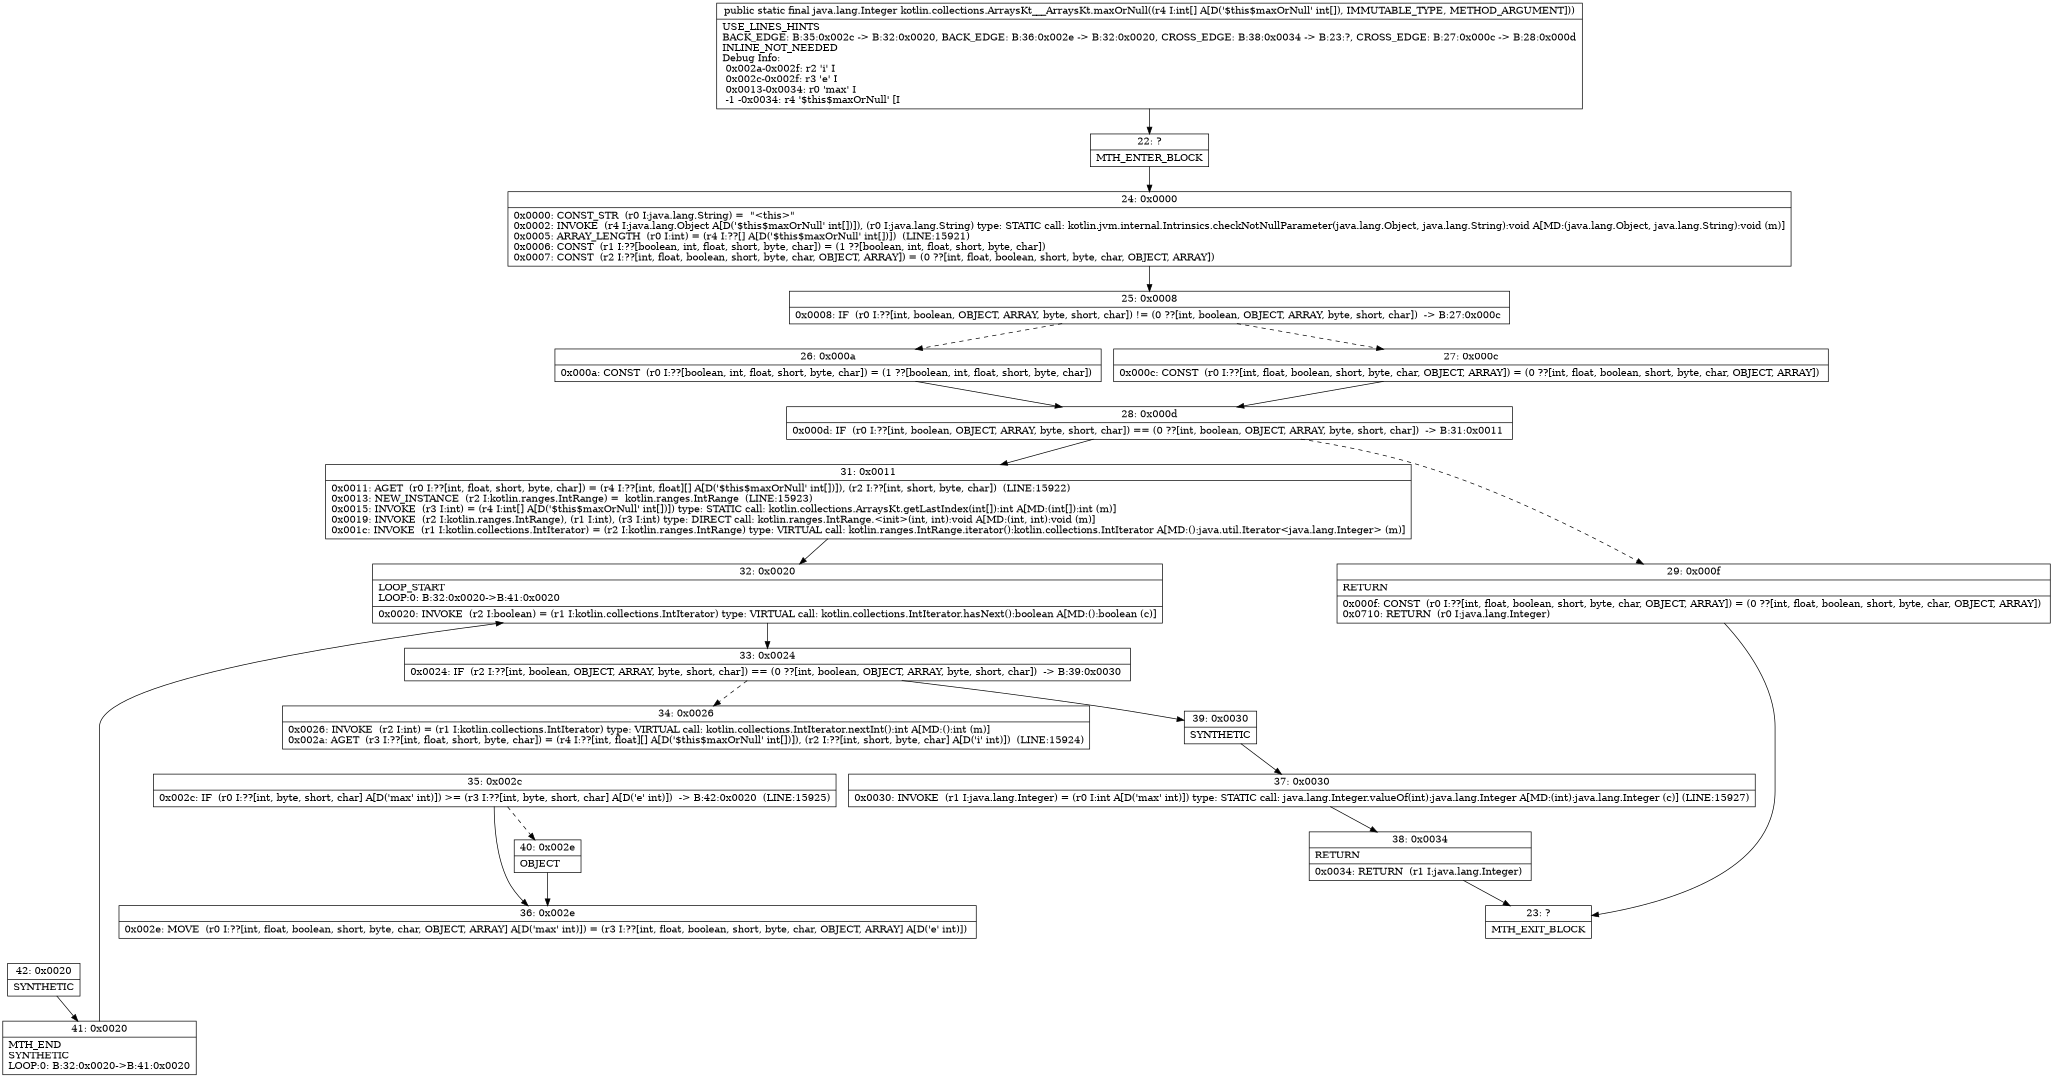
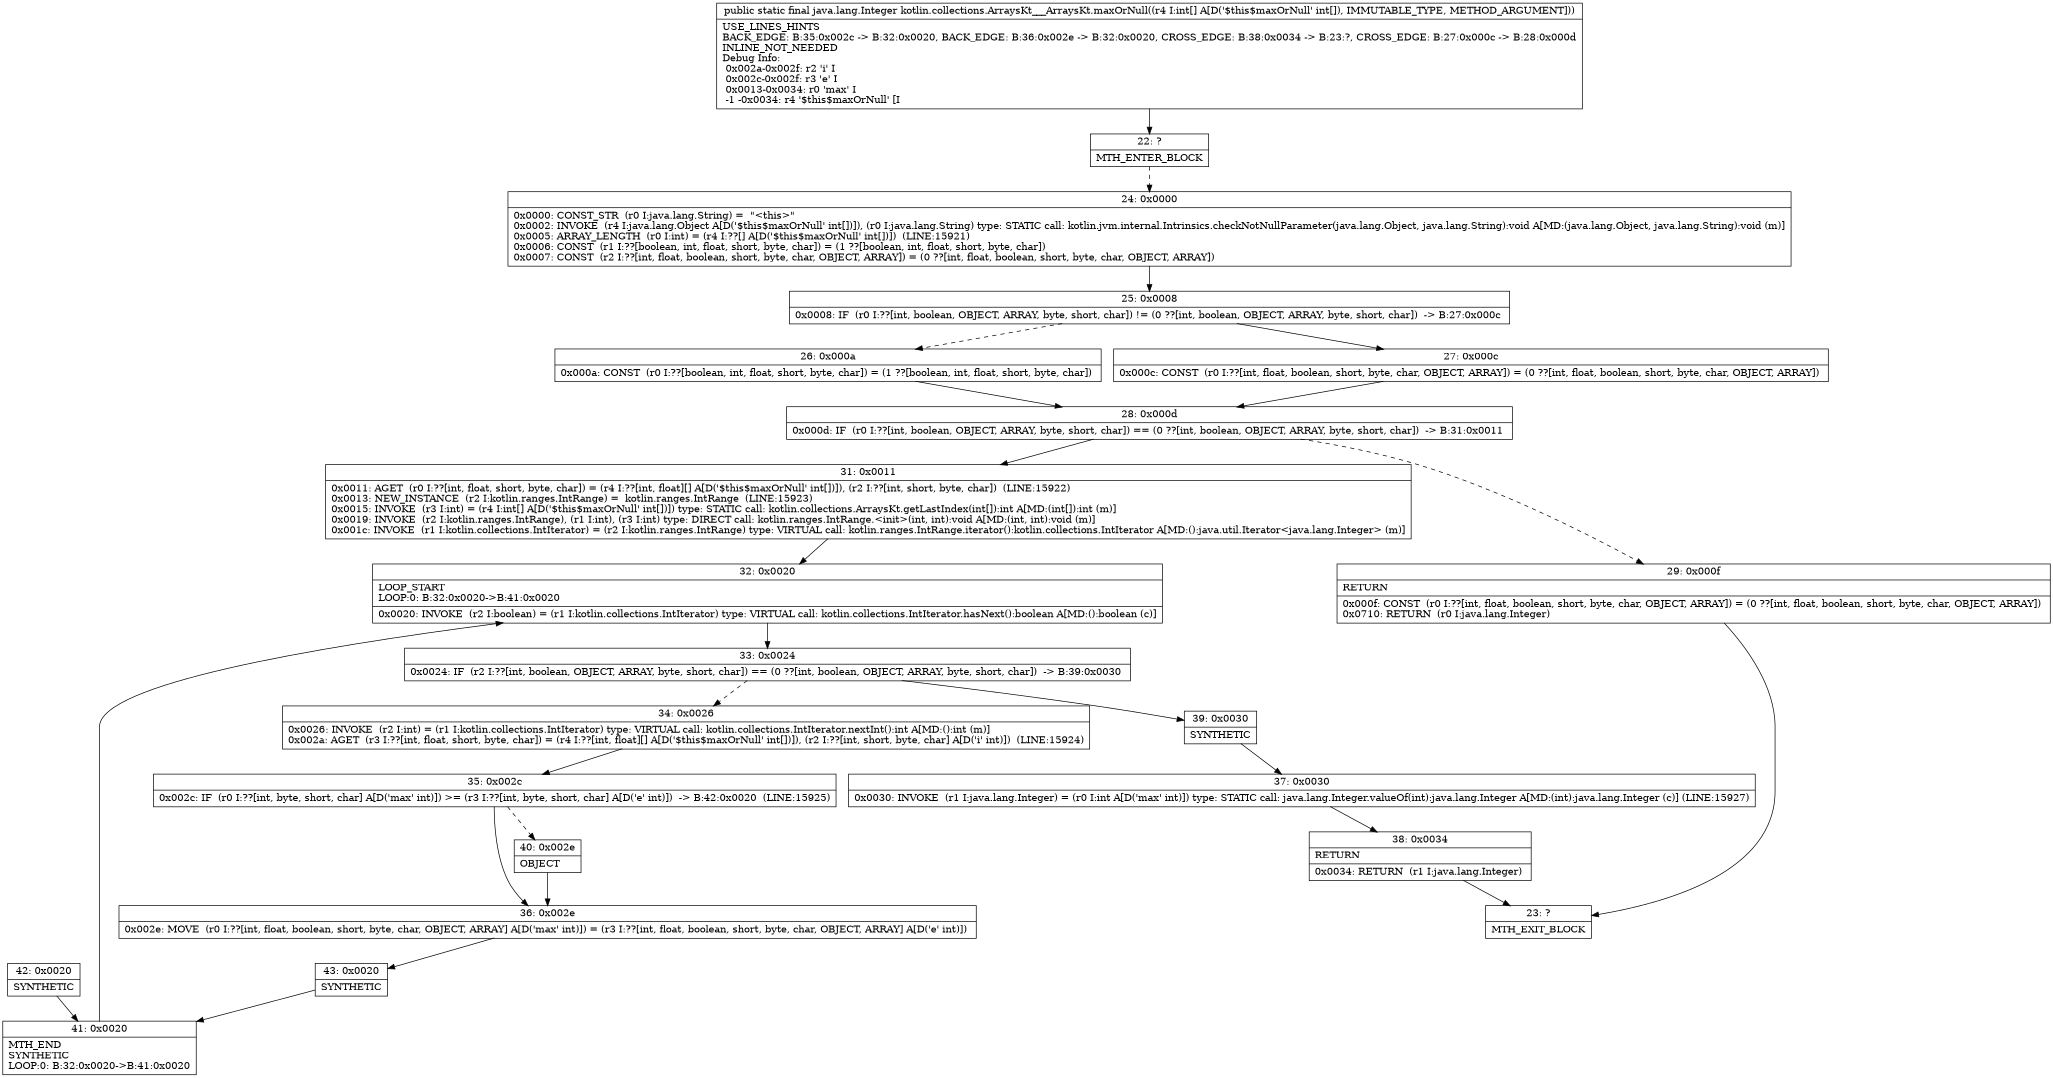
(1150, 176) -> (1150, 176)
(1307, 336) -> (1307, 336)
none -> (586, 761)
none -> (351, 980)
